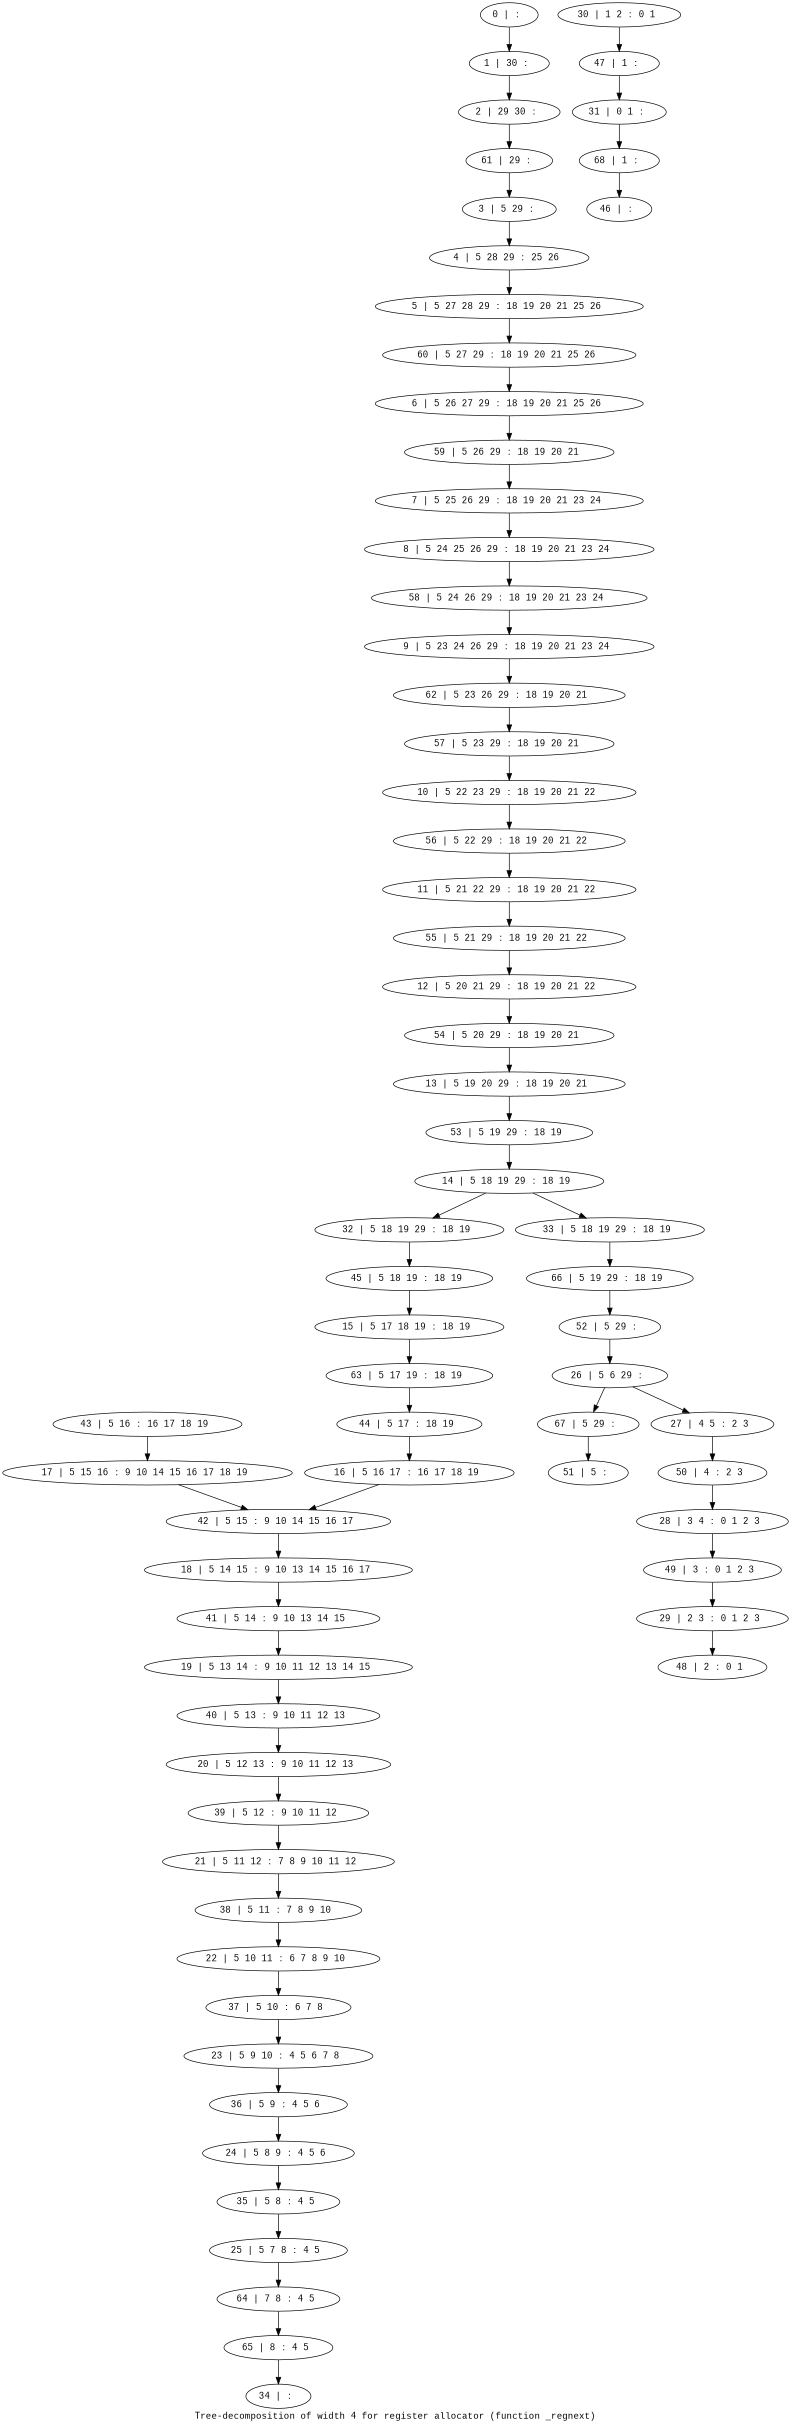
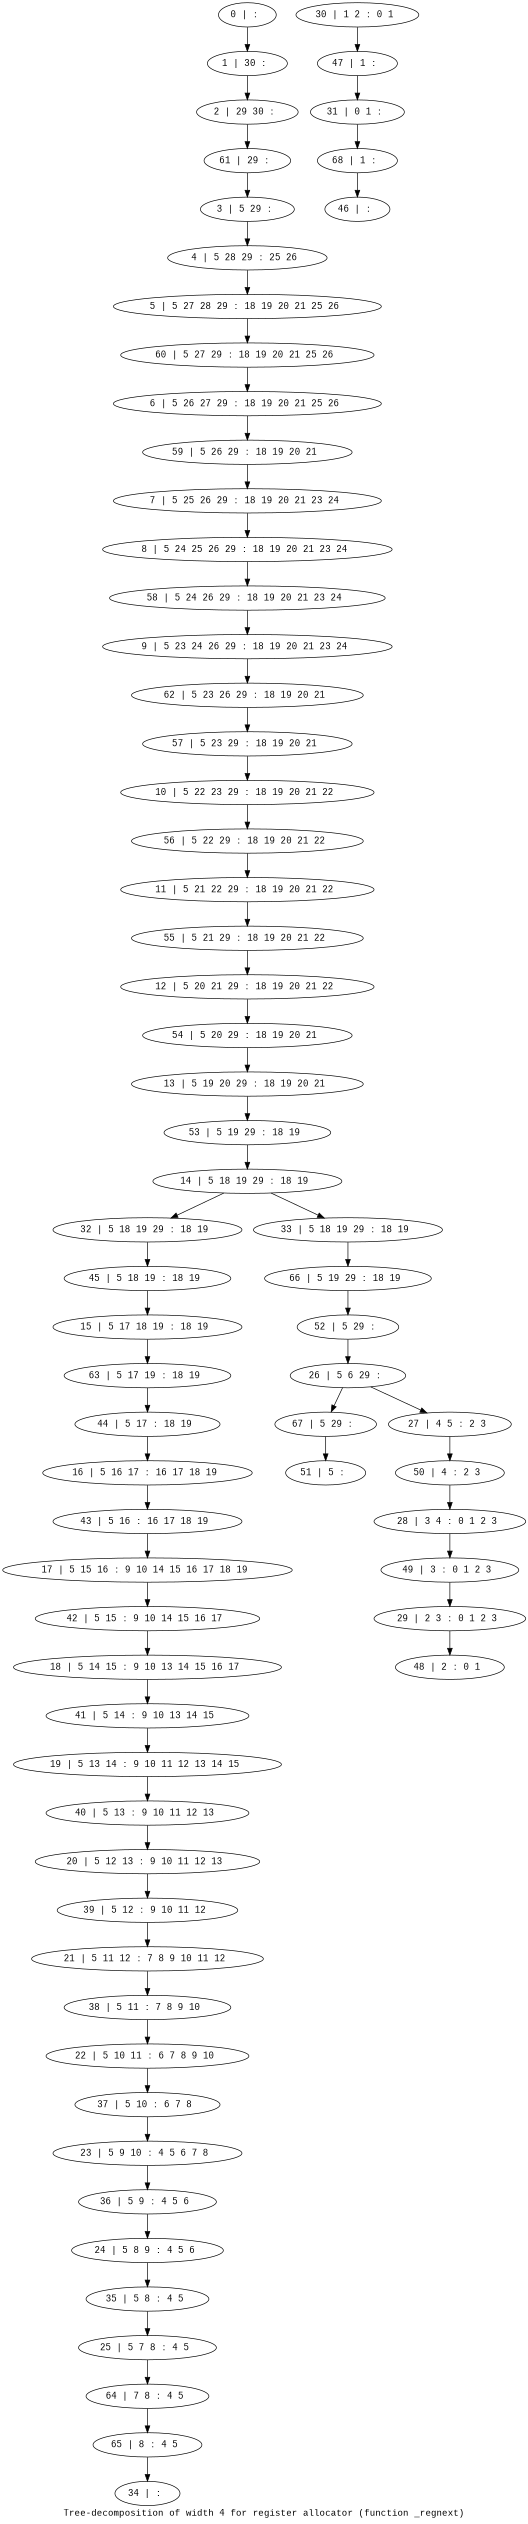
(347, 1496) -> (147, 1494)
